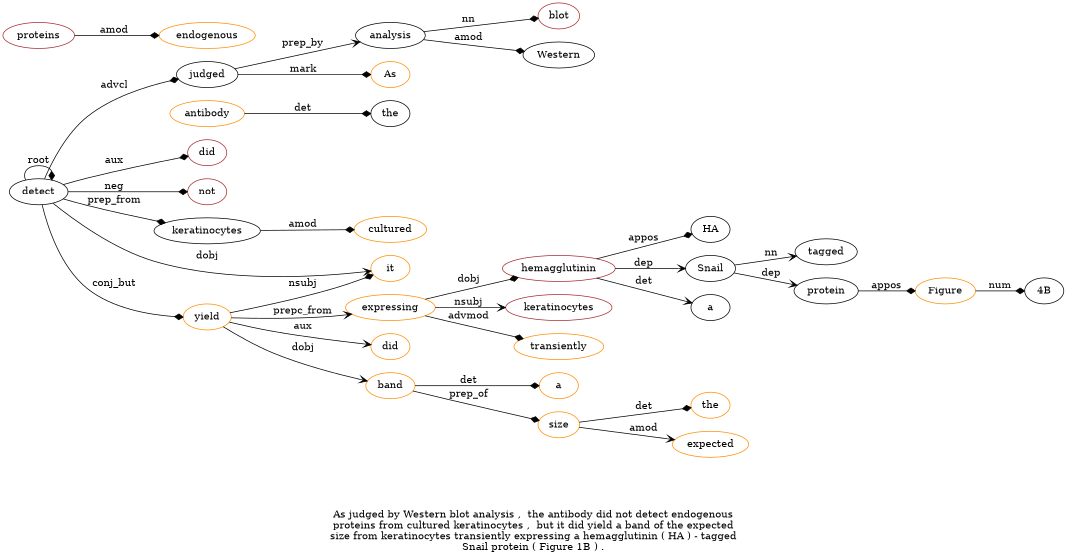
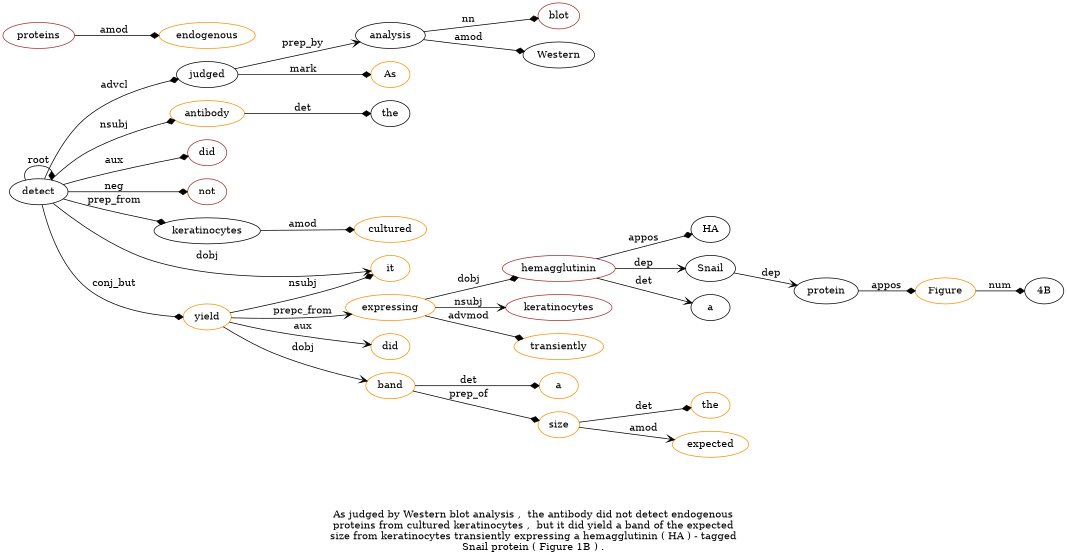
none -> (105, 143)
(826, 252) -> none
